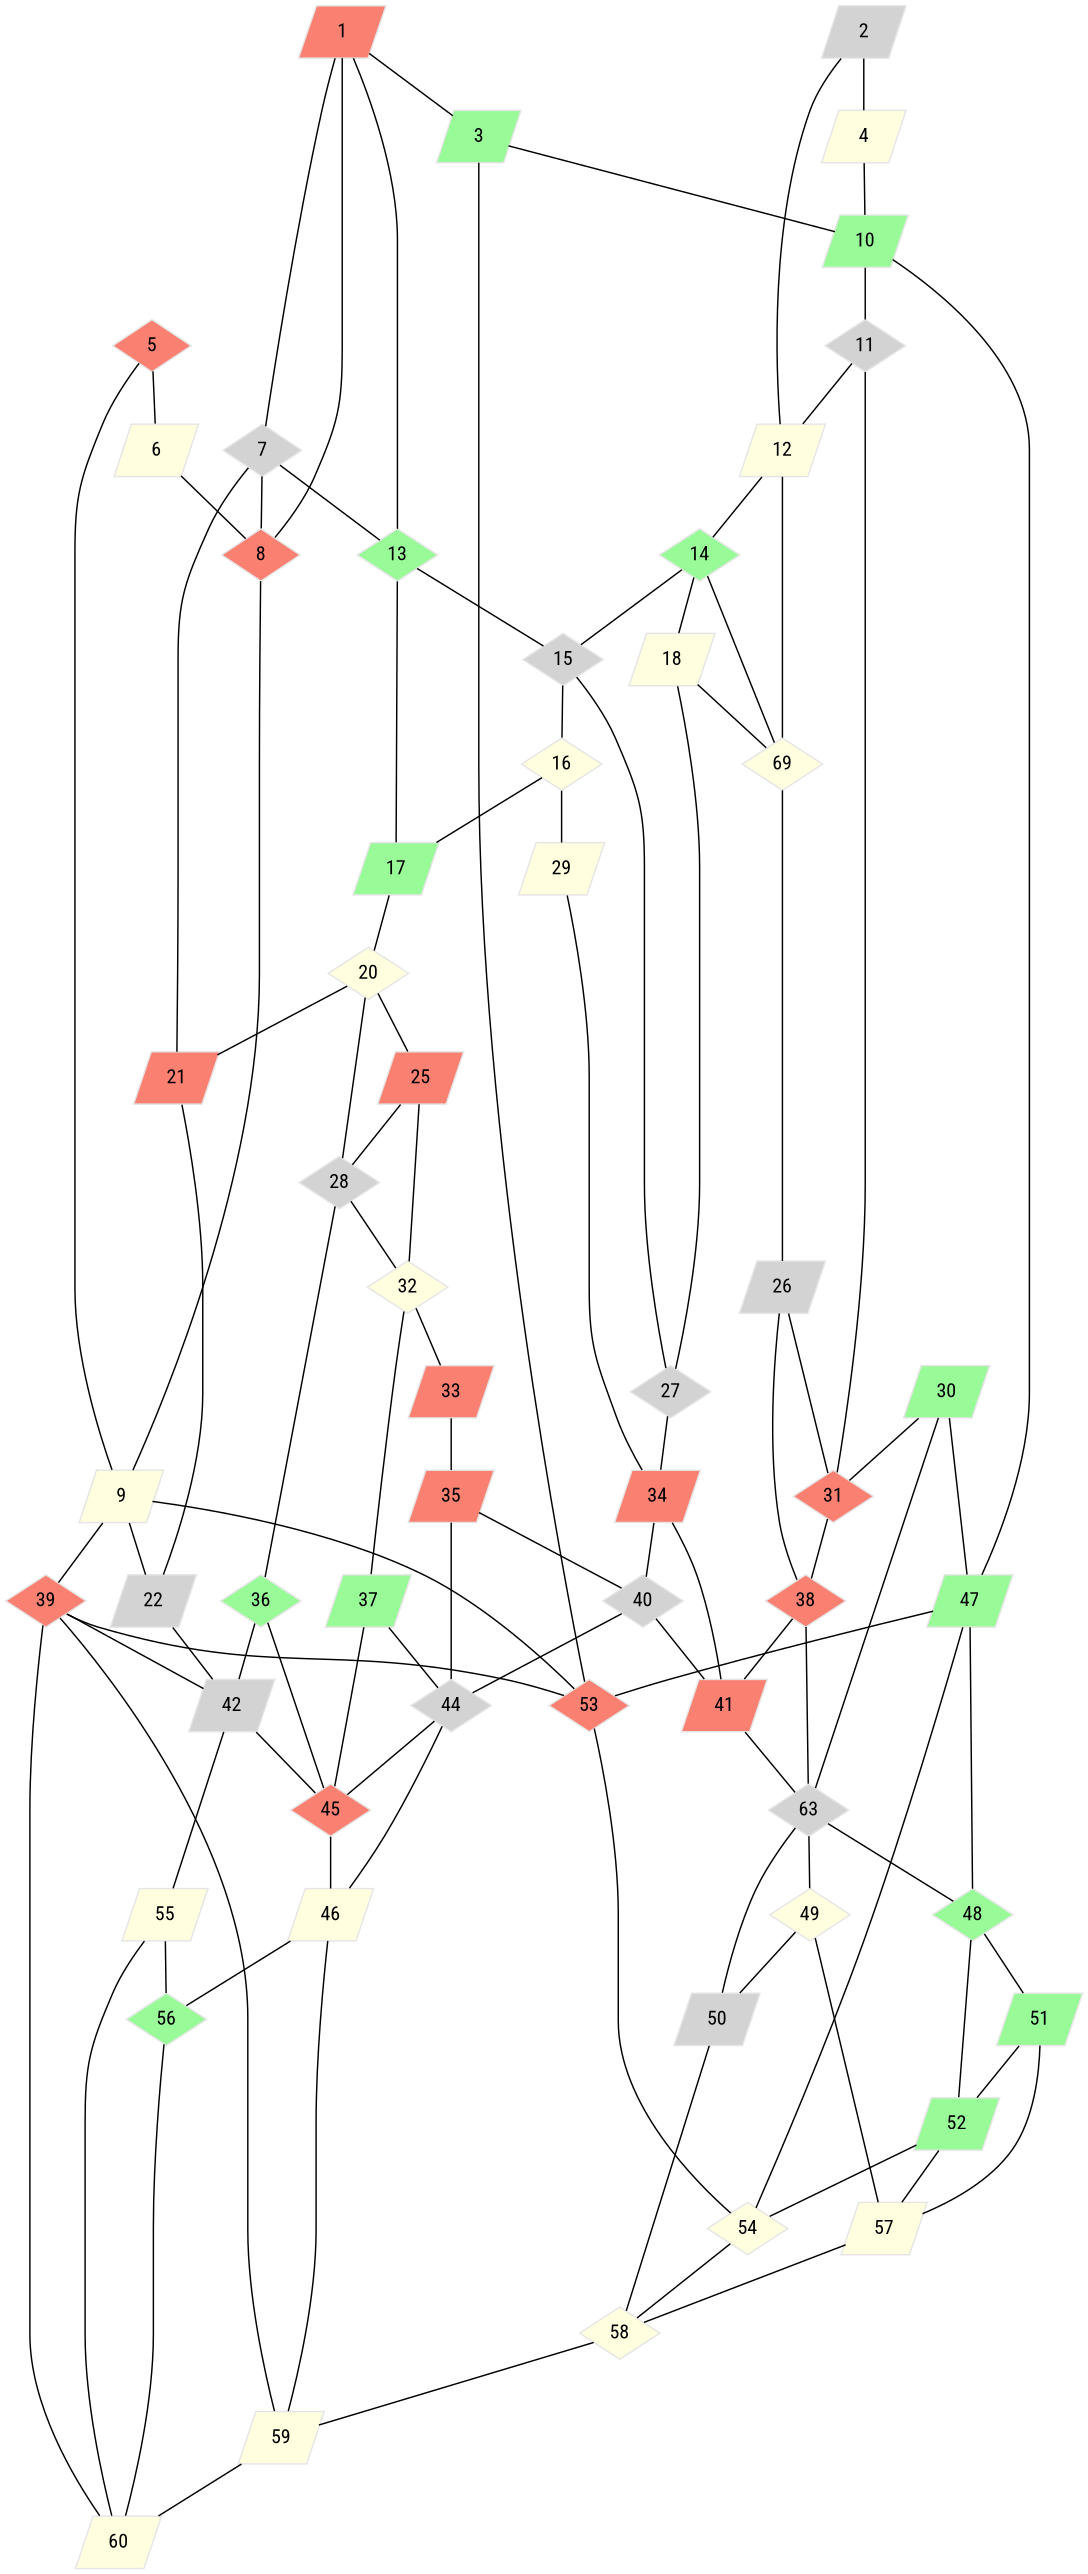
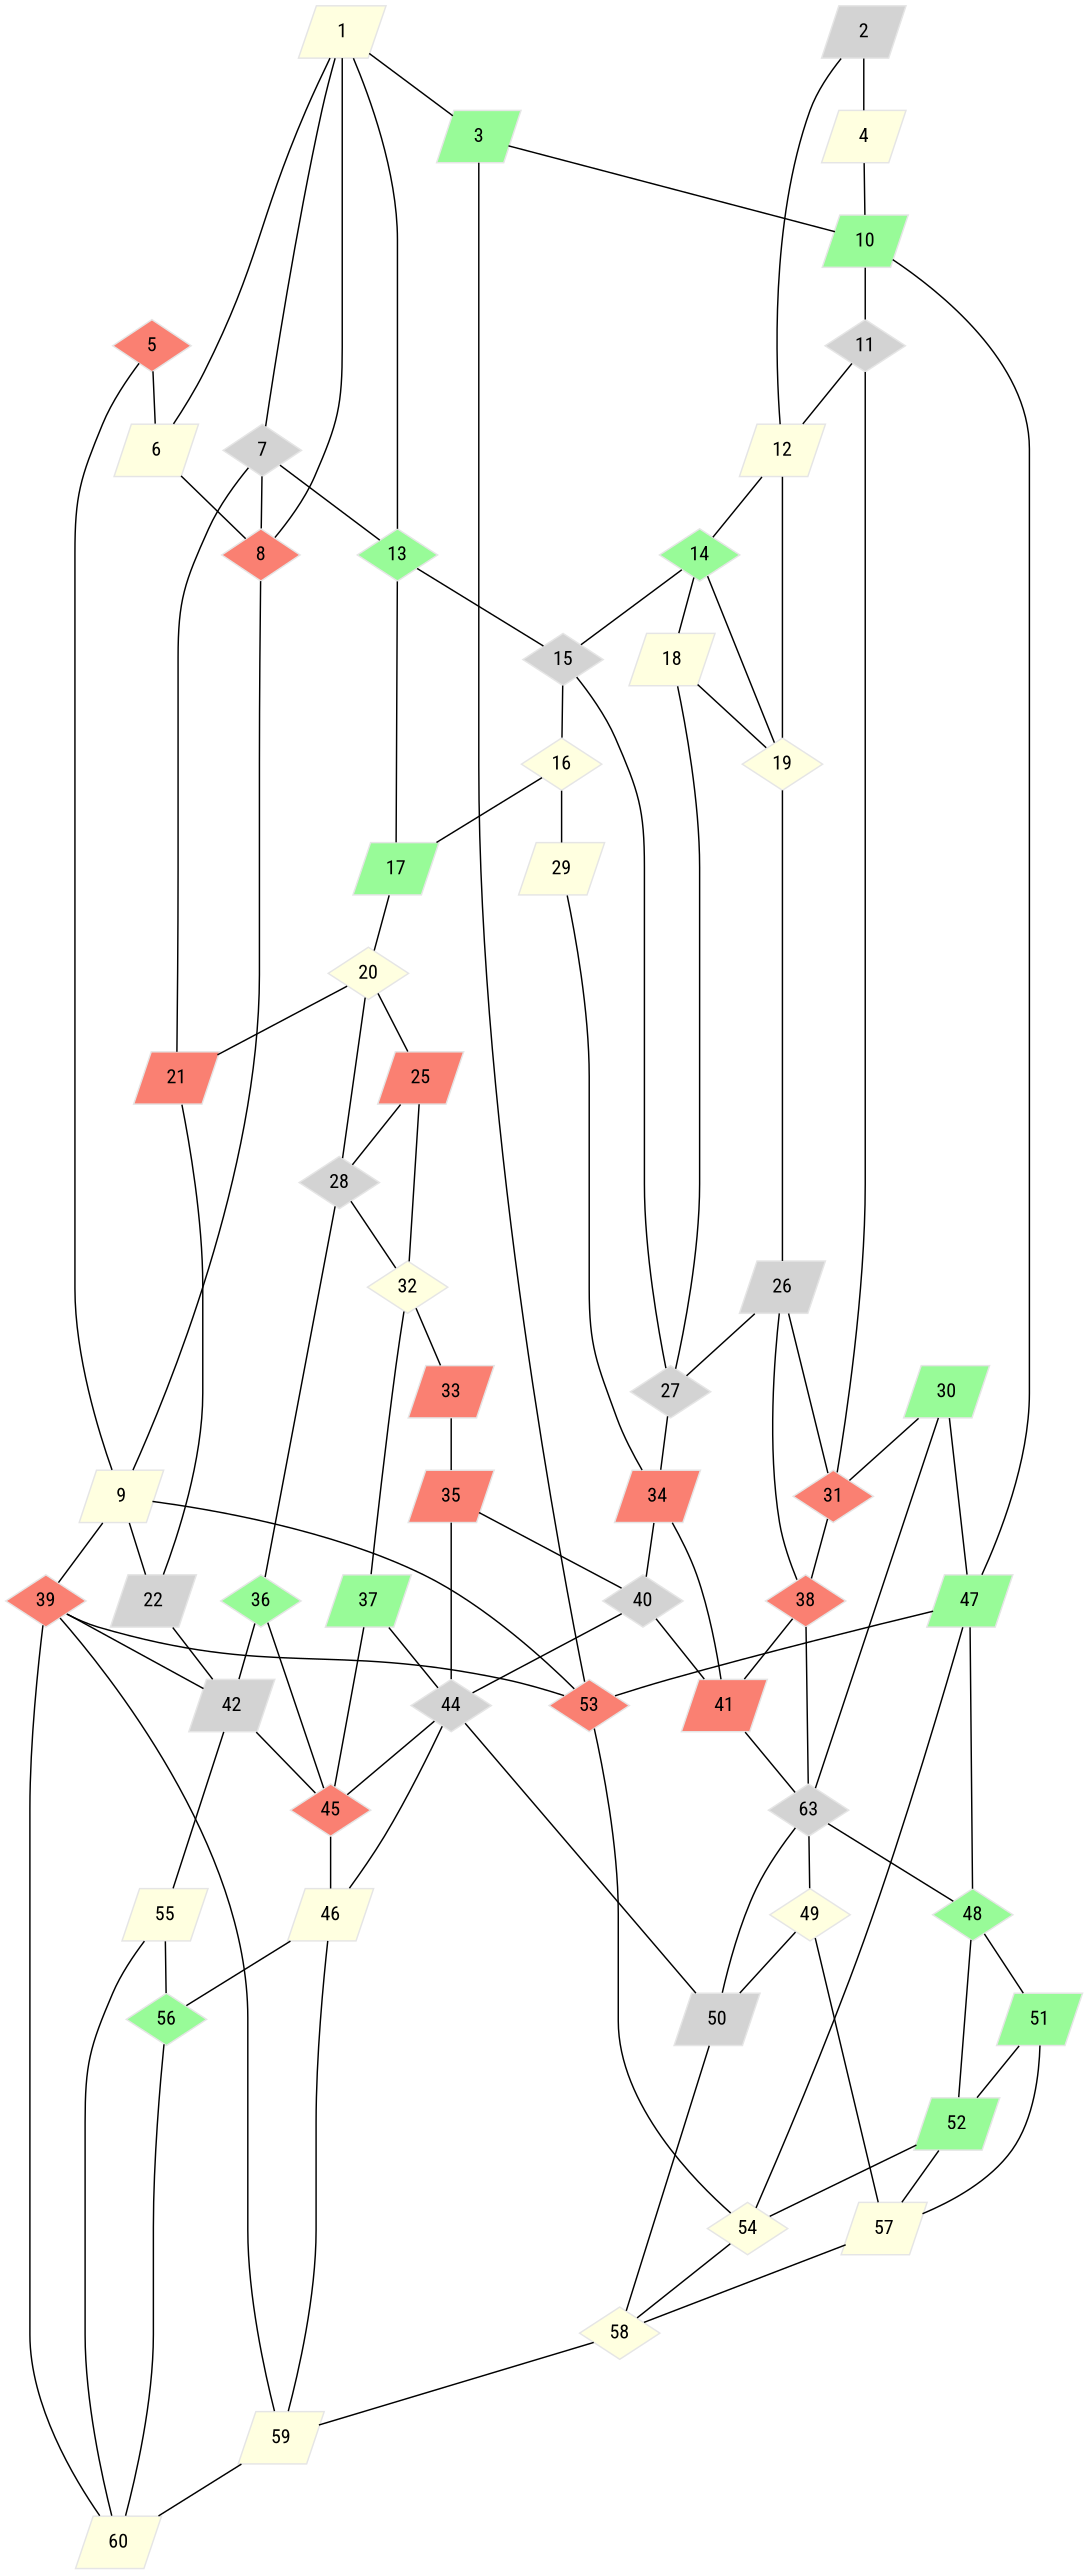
(342, 32) -> (342, 32)
none -> (257, 244)
(782, 764) -> (782, 764)
none -> (721, 1345)
none -> (580, 1858)
